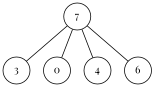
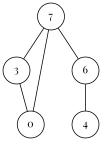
(87, 44) -> (86, 98)
none -> (24, 98)
